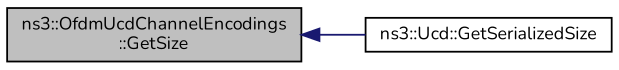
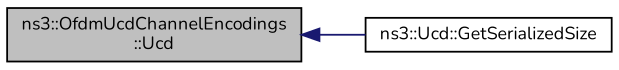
(154, 35) -> (154, 35)
